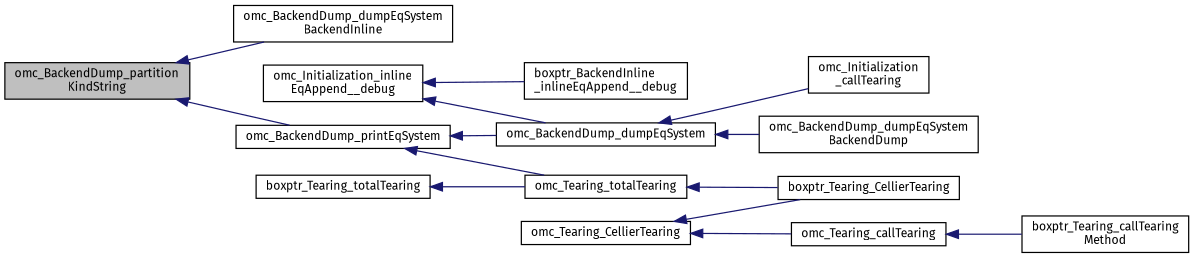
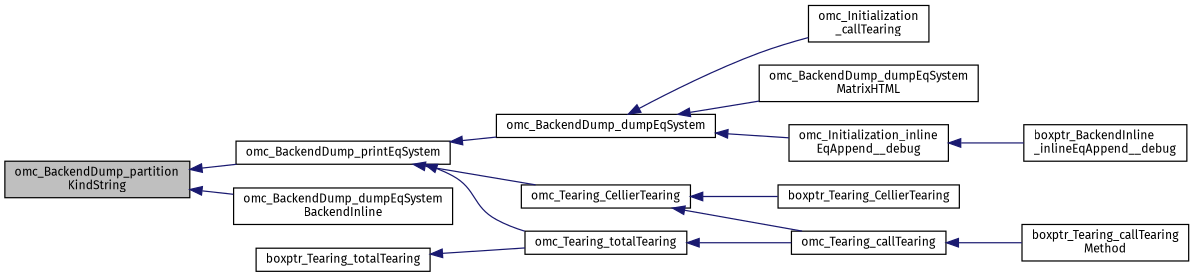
(490, 112) -> (758, 136)
(869, 134) -> (869, 83)
none -> (480, 176)
(739, 187) -> (745, 243)
